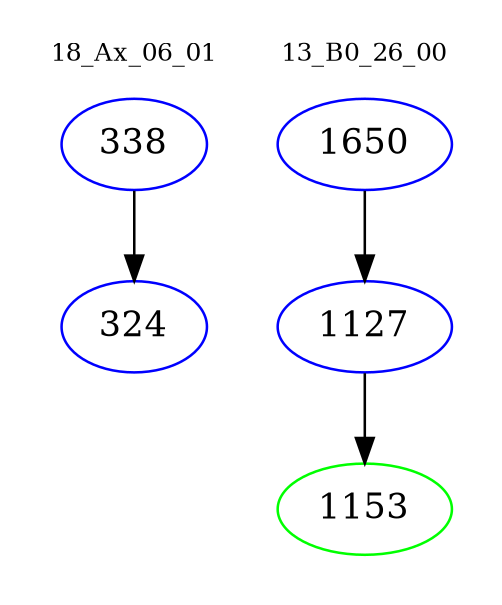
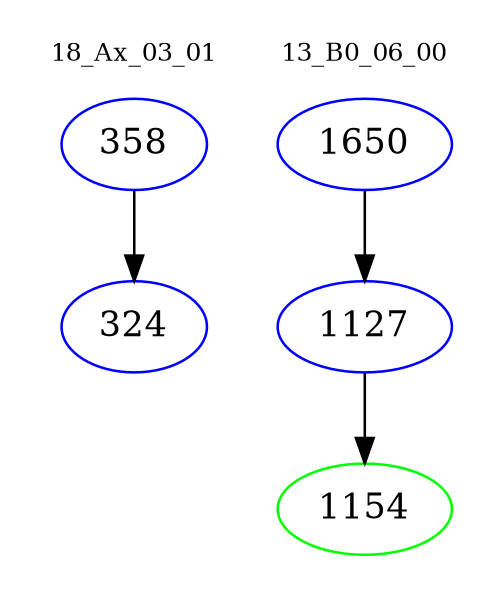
(134, 54) -> (134, 54)
(365, 54) -> (365, 54)
(134, 144) -> (134, 144)
(365, 509) -> (365, 509)
